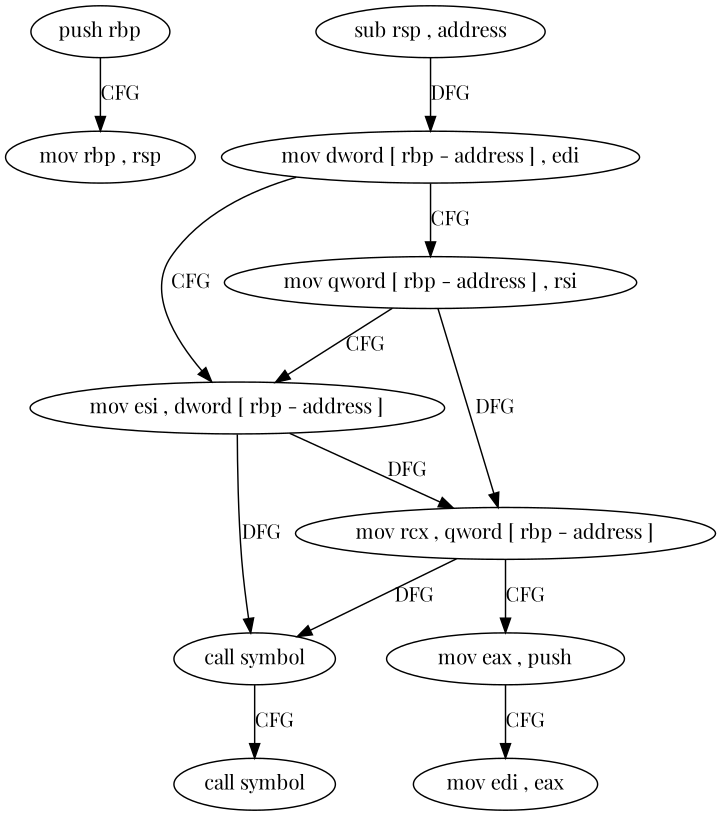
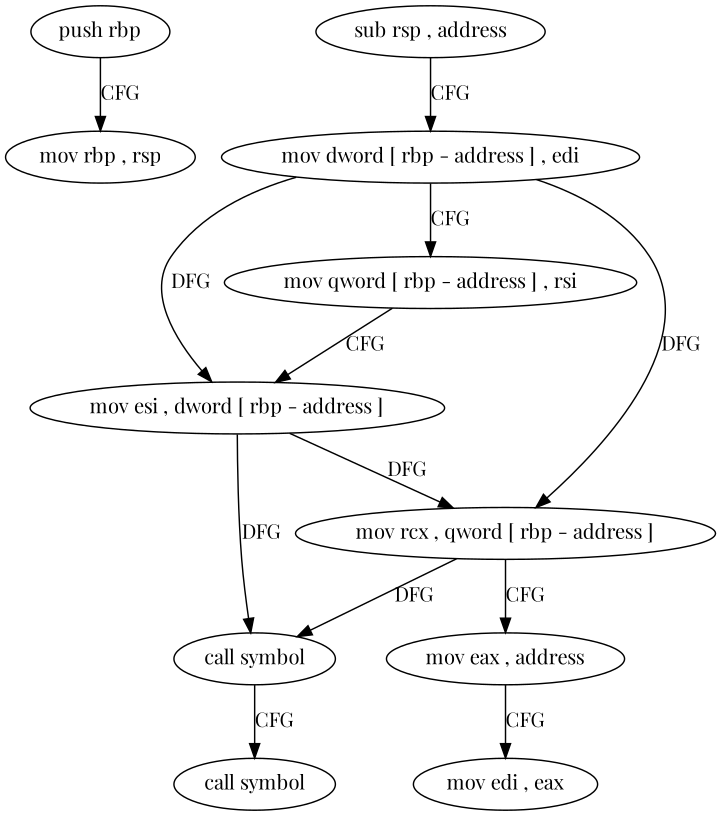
(451, 94) -> (451, 94)
(191, 283) -> (191, 283)
(466, 401) -> (664, 326)
(506, 659) -> (506, 659)
